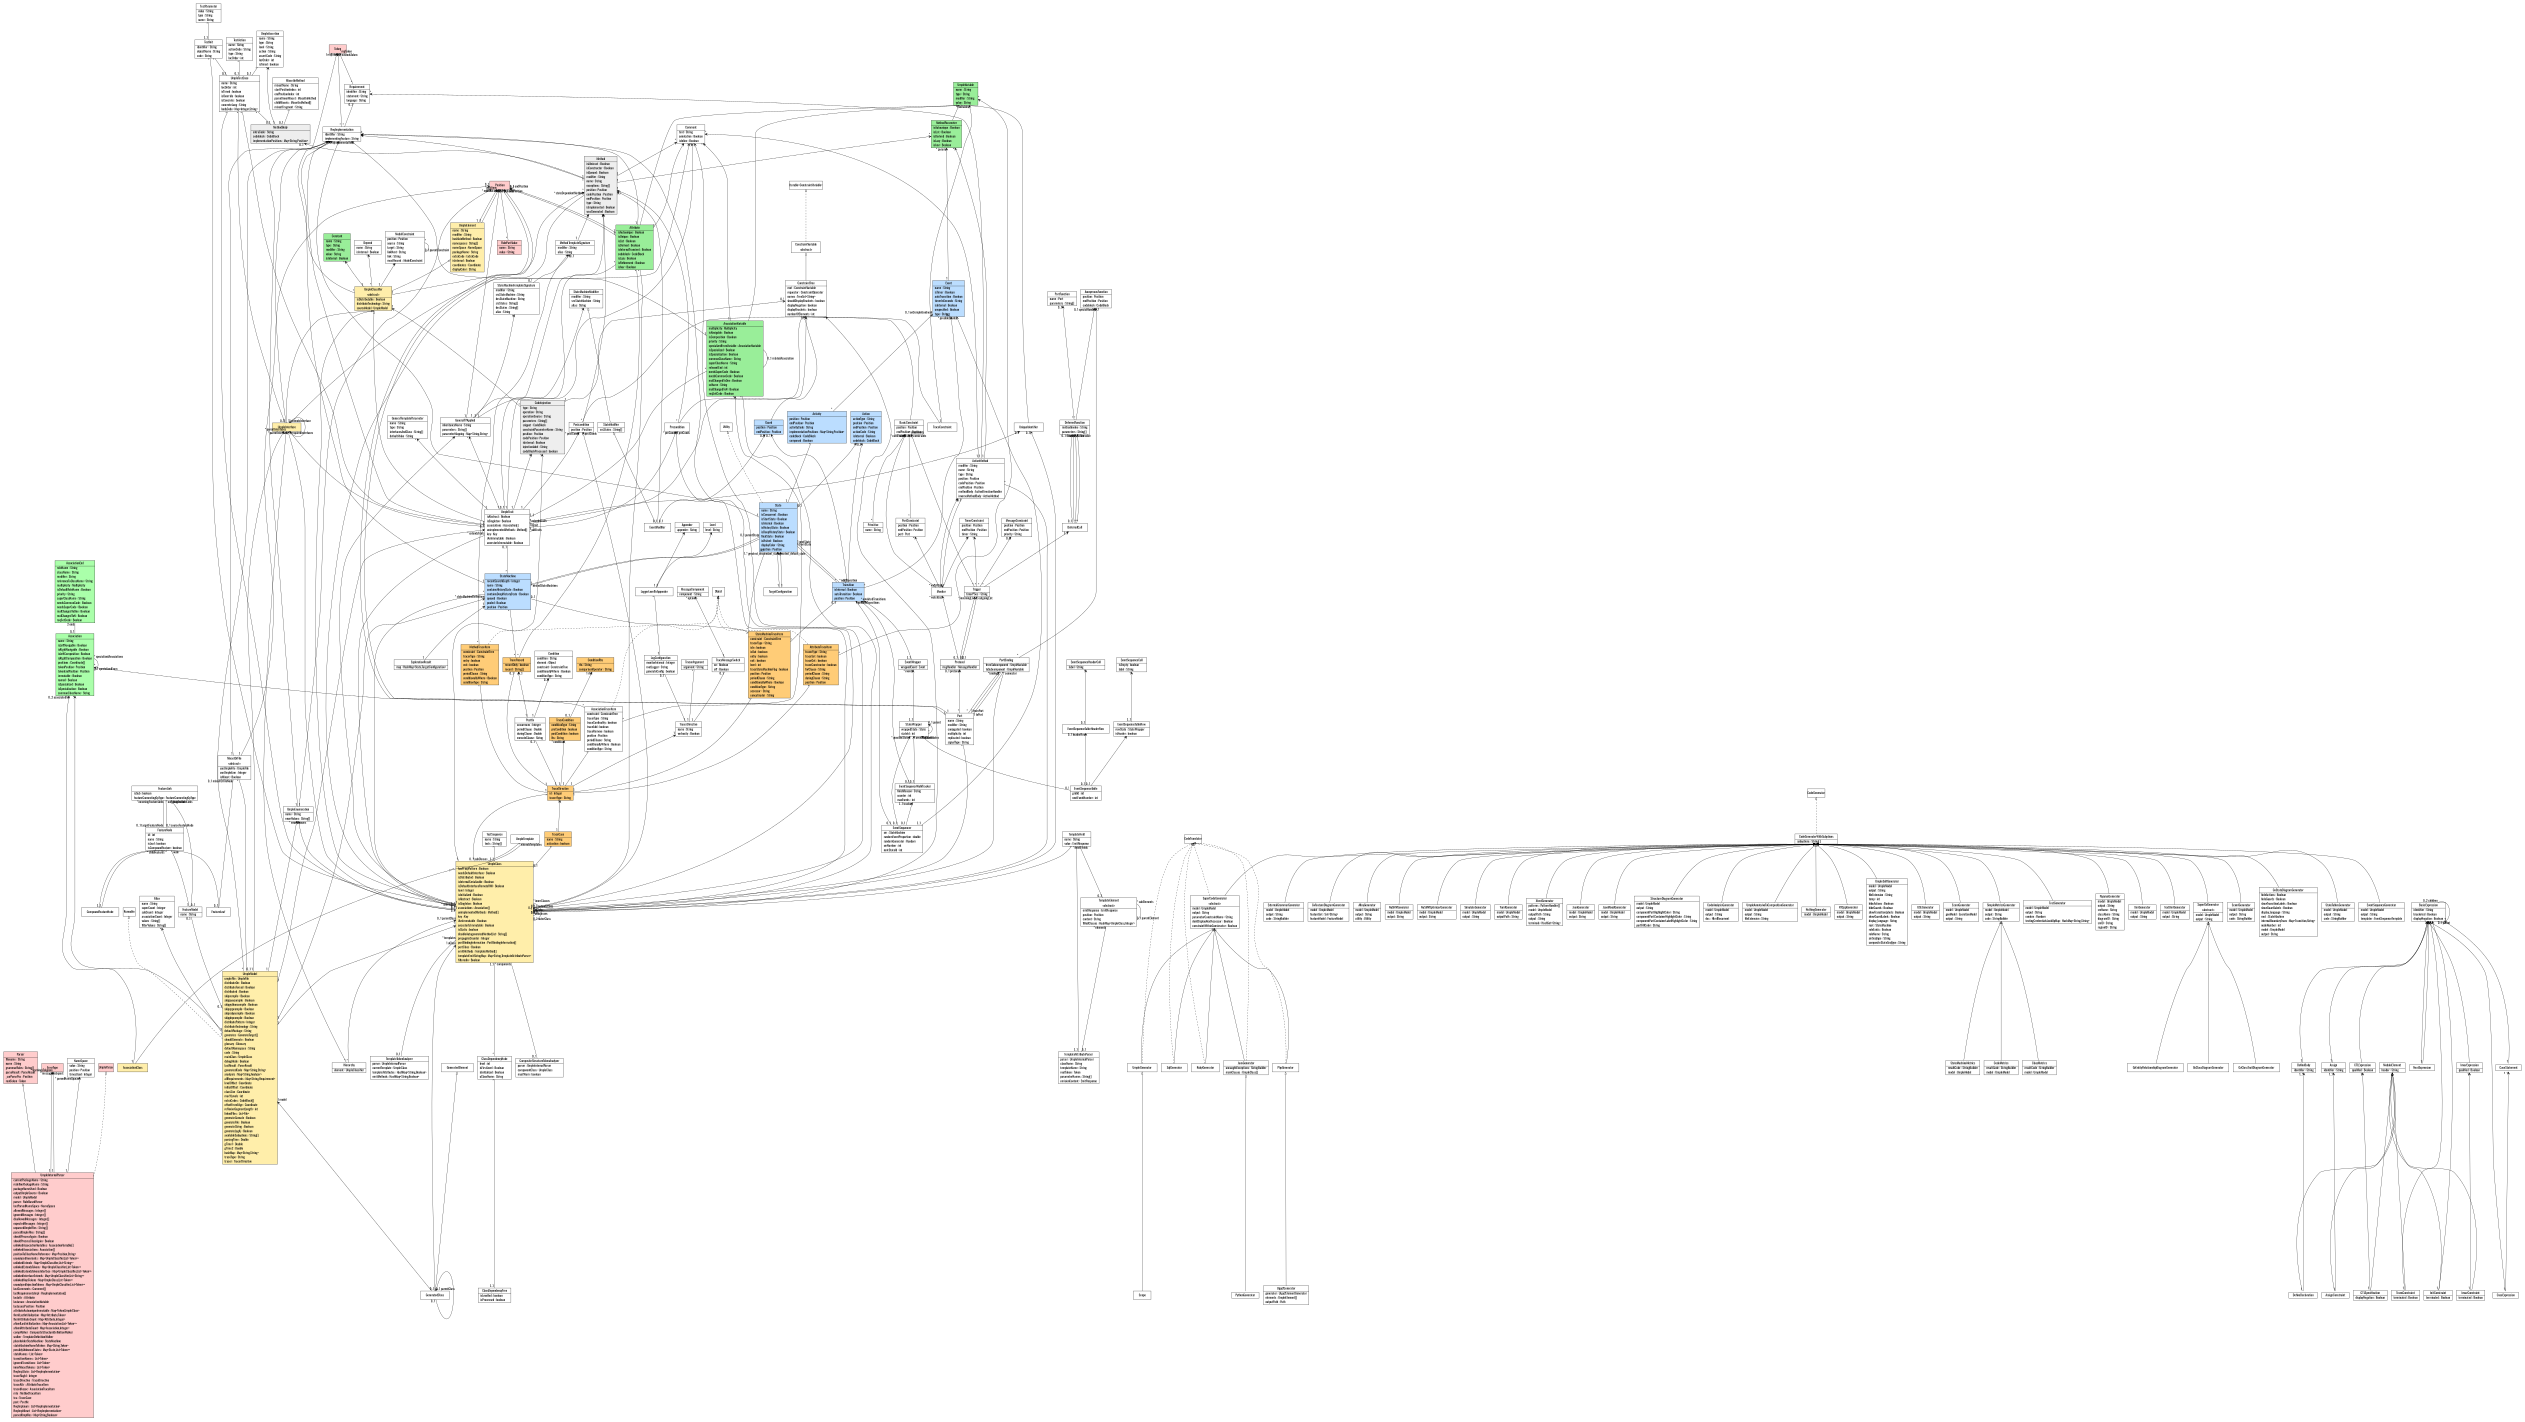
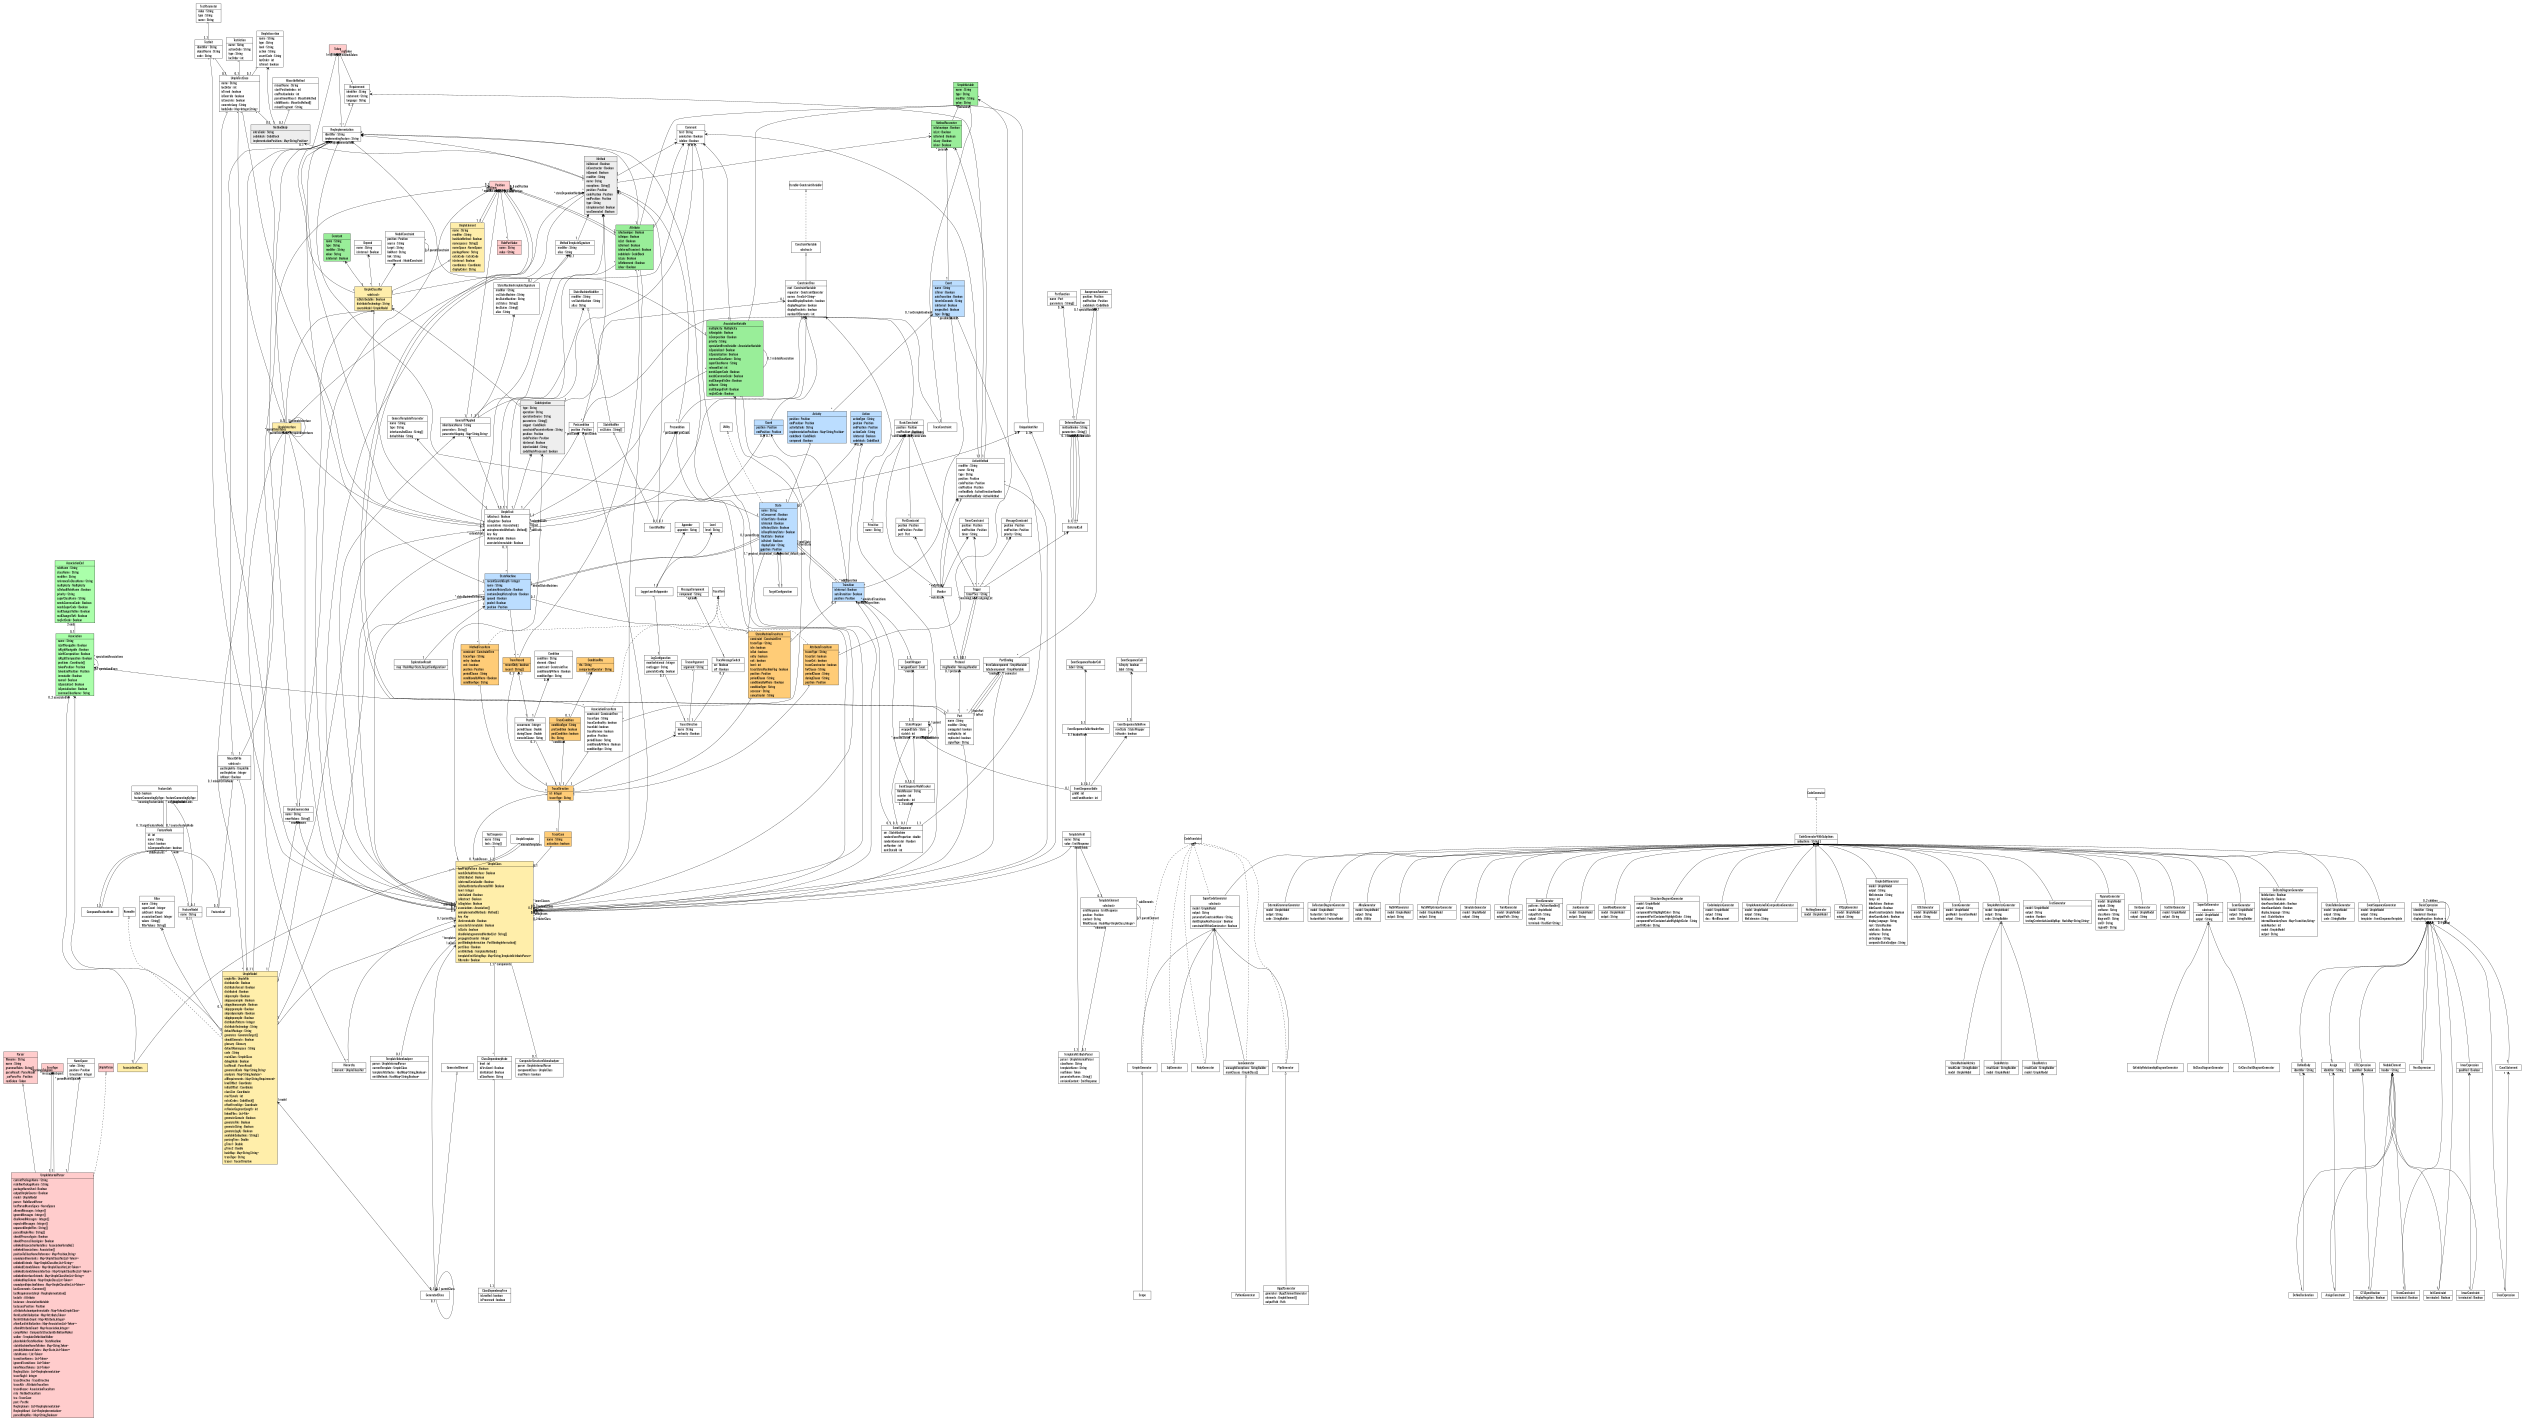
(719, 592) -> (719, 592)
